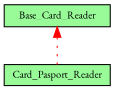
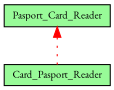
(57, 16) -> (57, 16)
